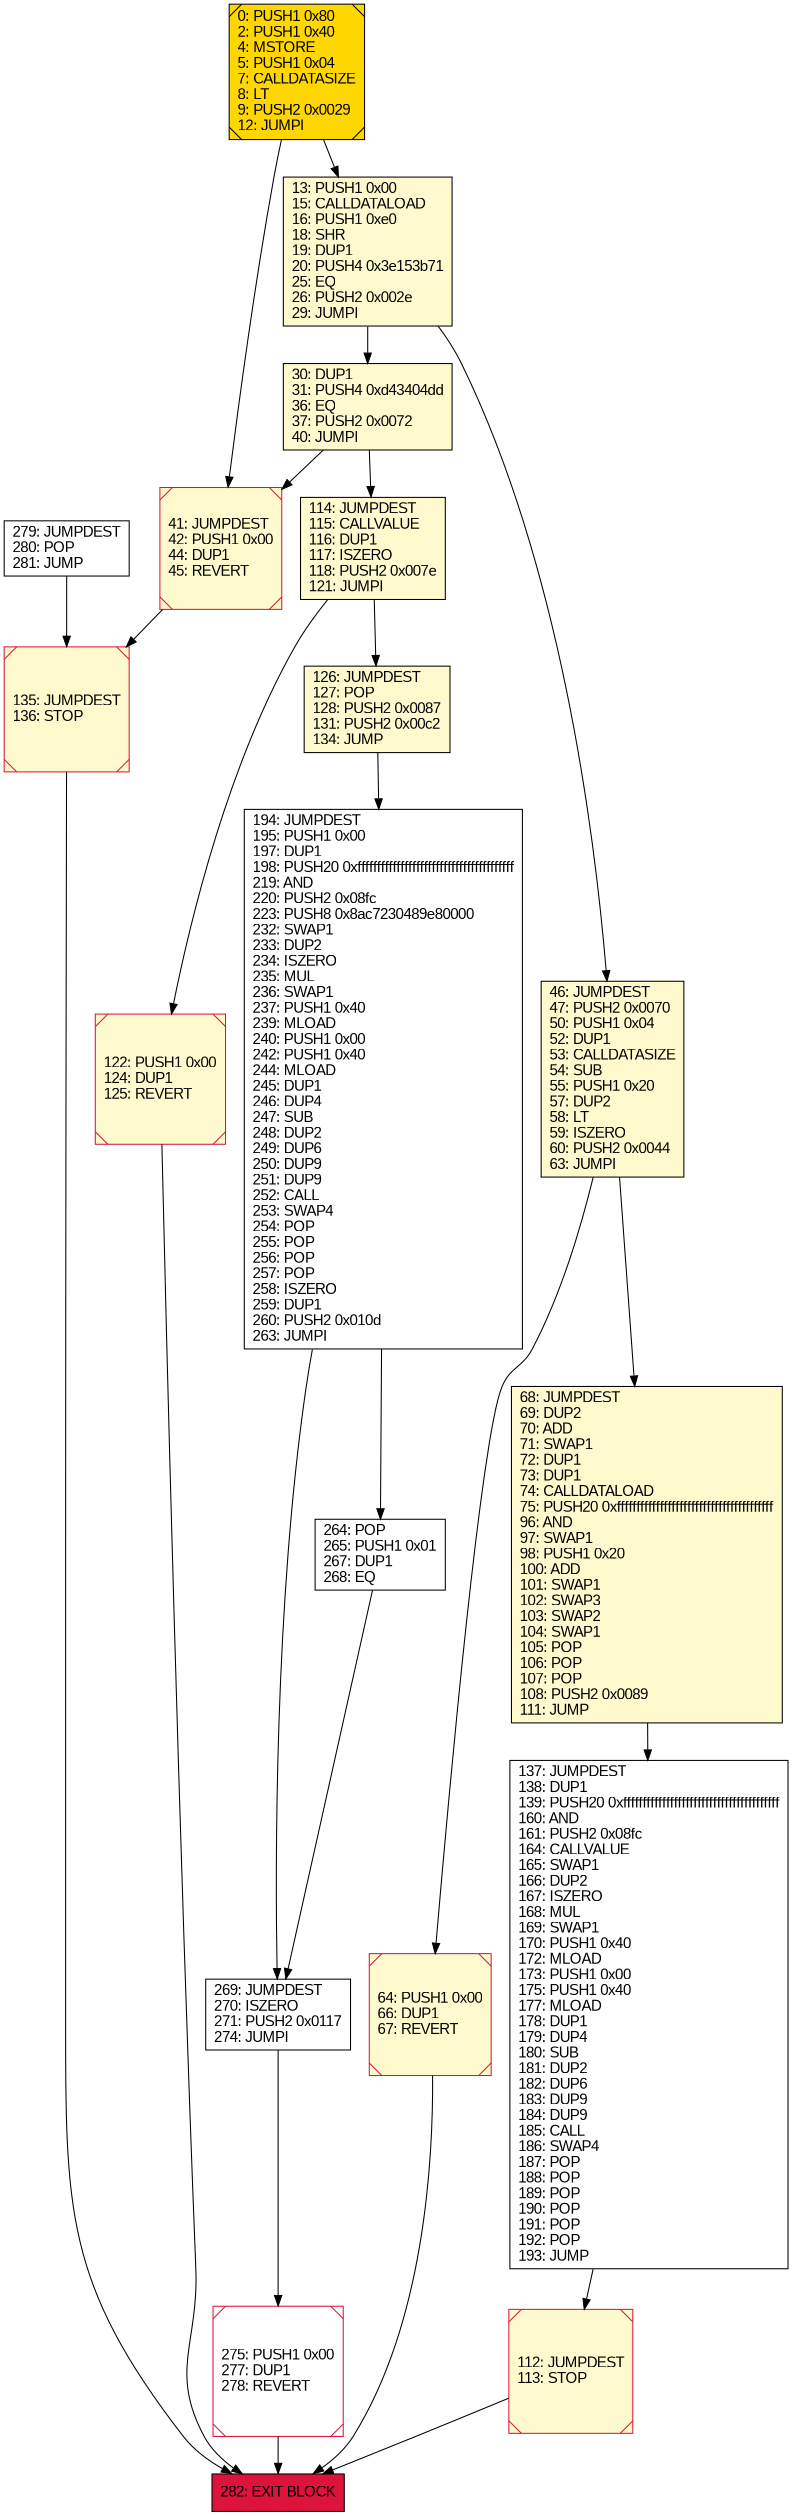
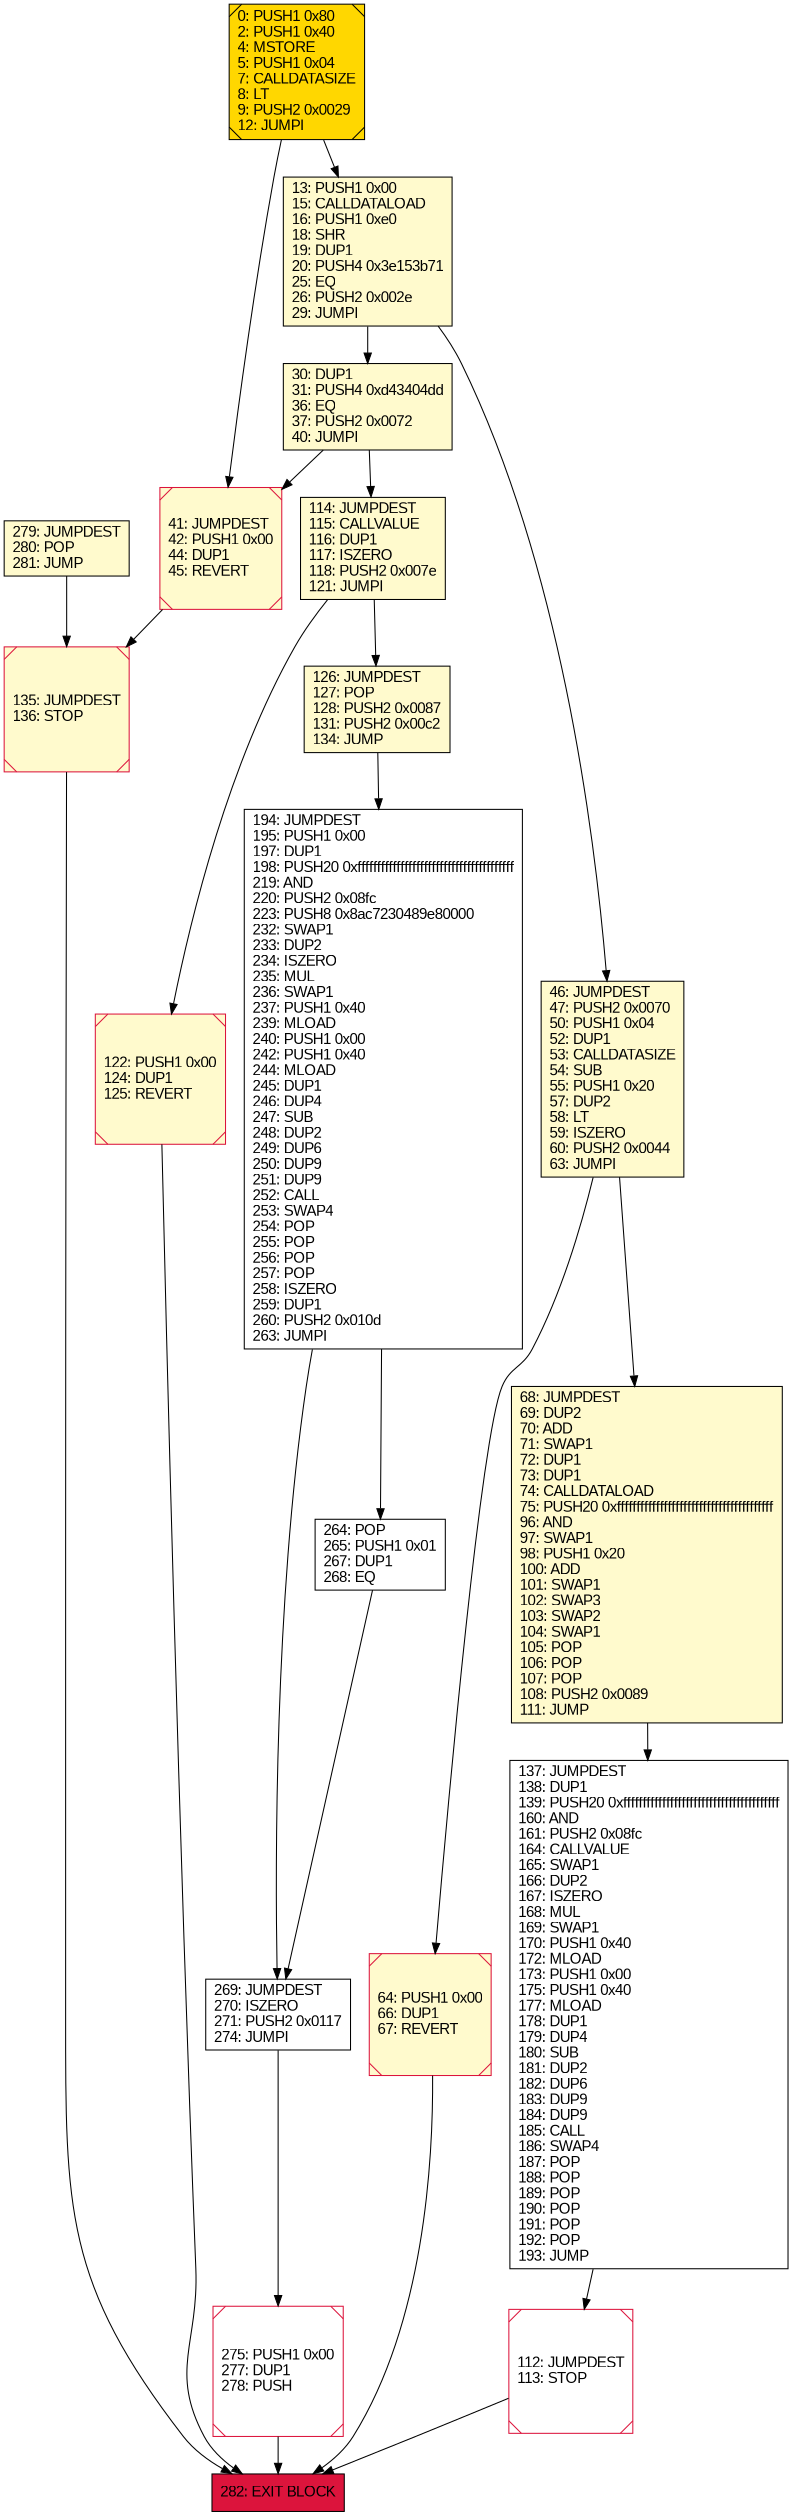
(67, 548) -> (67, 548)
(278, 2371) -> (278, 2371)
(571, 2371) -> (571, 2371)
